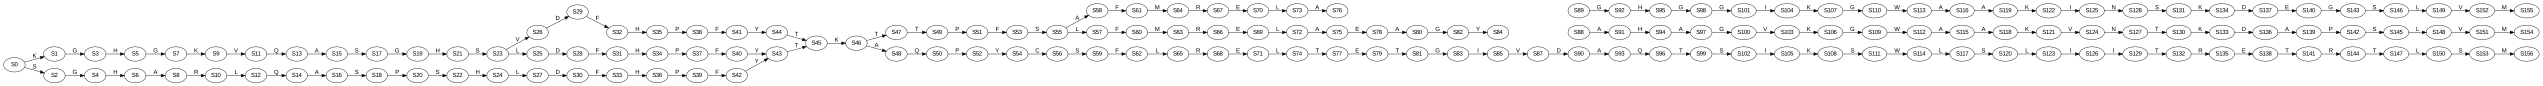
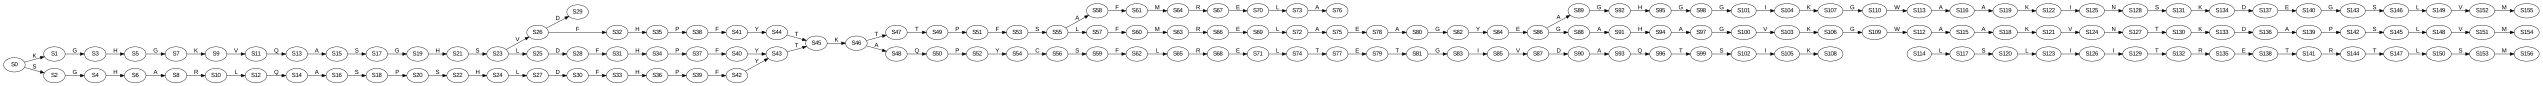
(596, 21) -> (575, 32)
none -> (1538, 32)
(1875, 54) -> none
